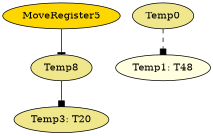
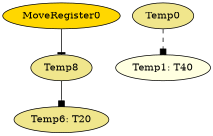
(61, 16) -> (61, 16)
(163, 68) -> (163, 68)
(61, 120) -> (61, 120)
